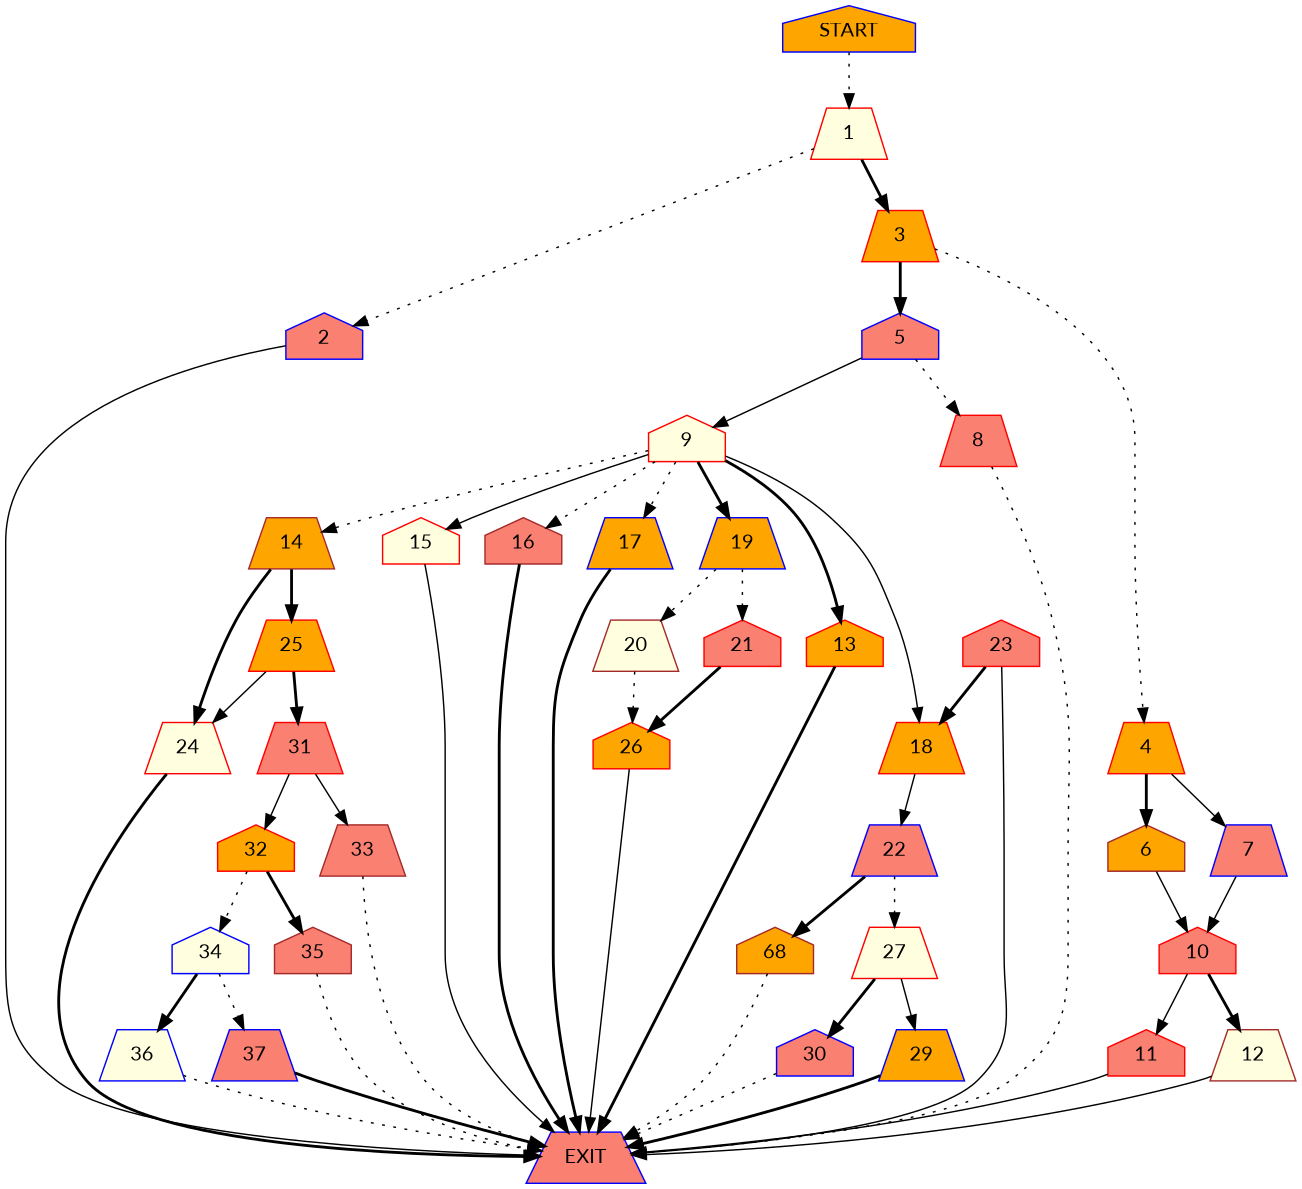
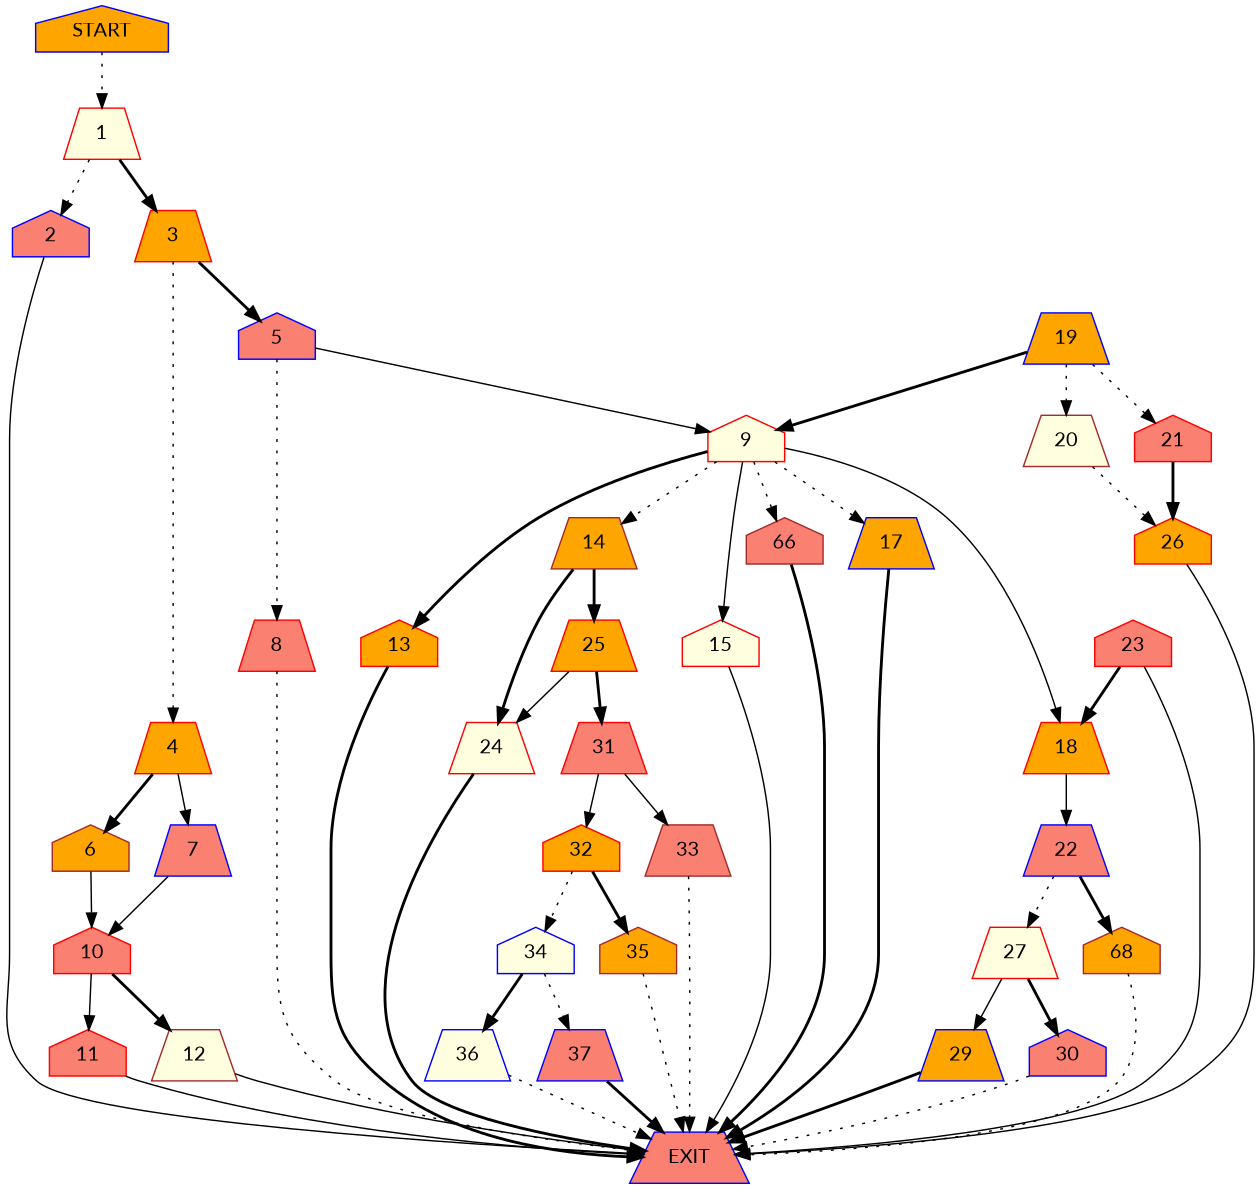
(710, 483) -> (909, 389)
(523, 543) -> (785, 543)
(313, 953) -> (638, 953)
